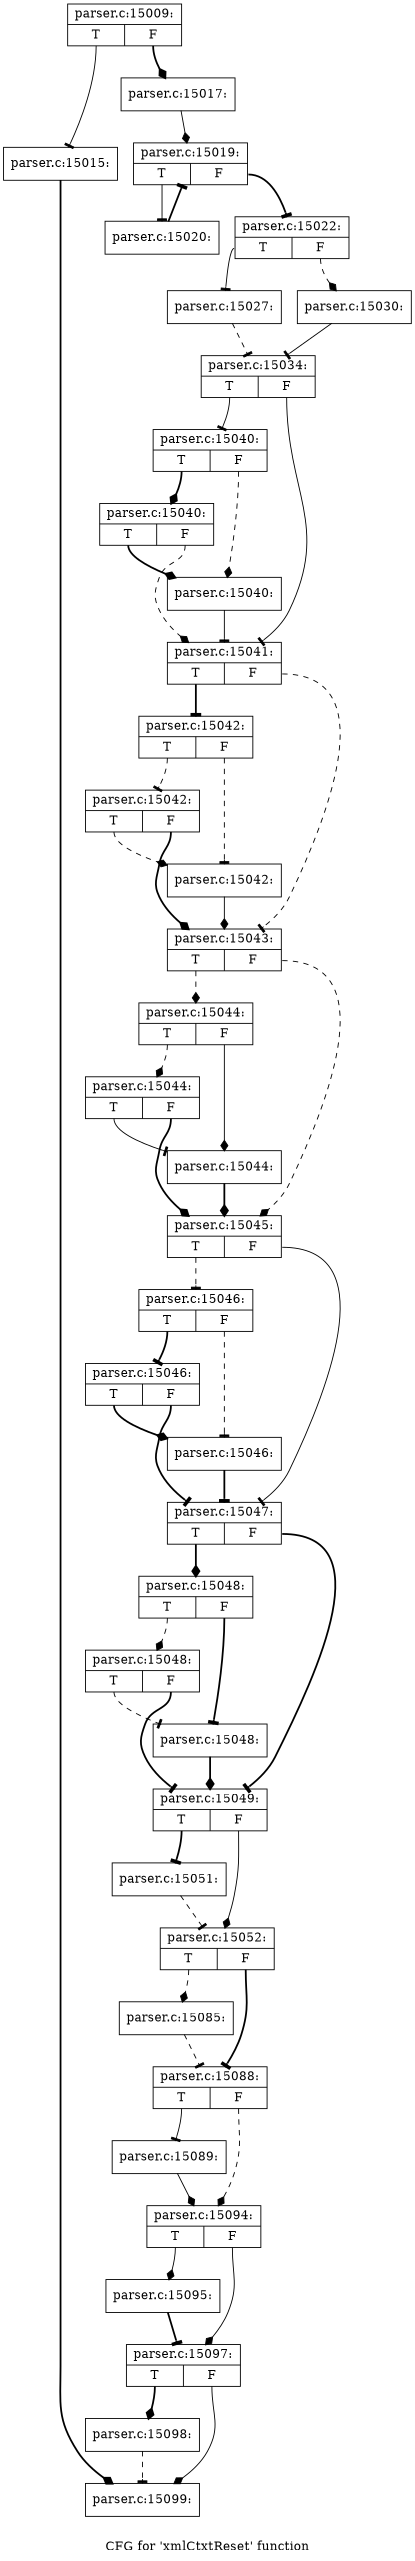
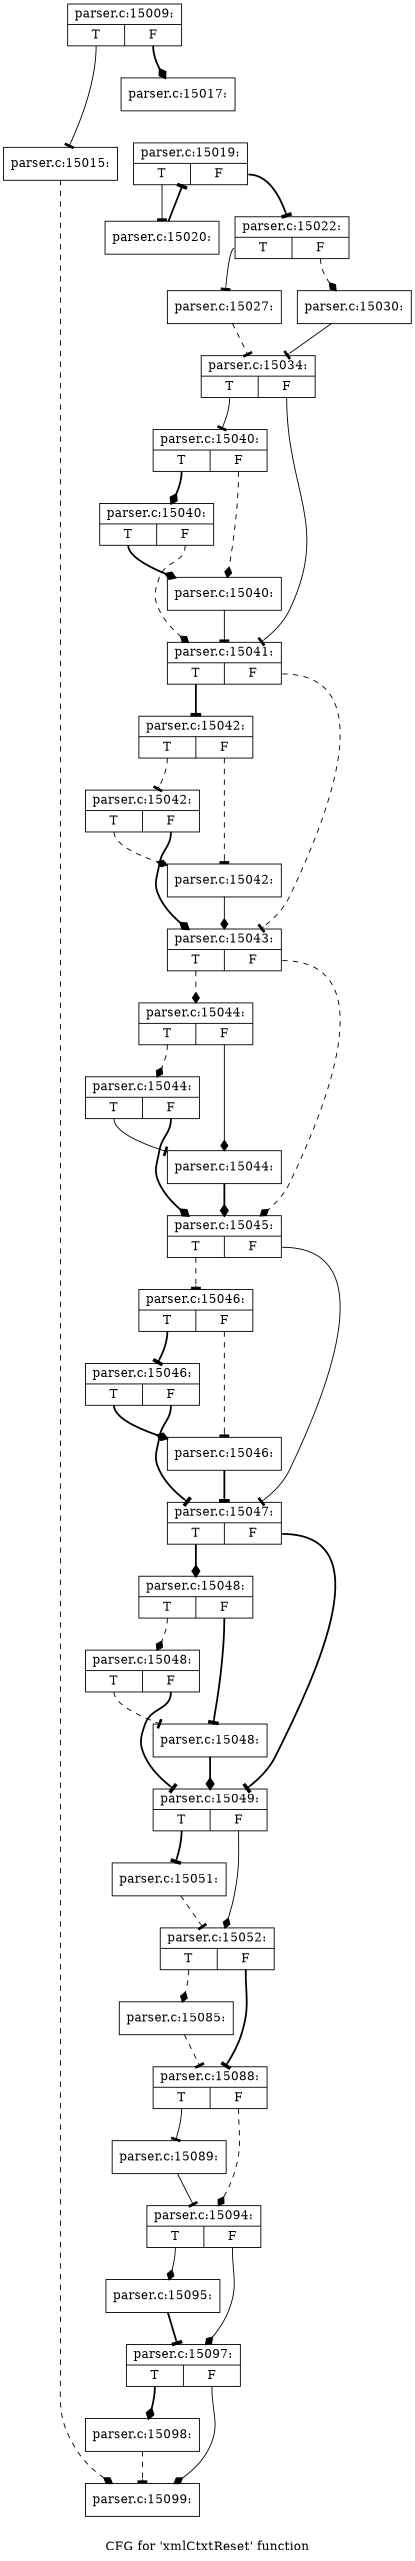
(183, 122) -> none
(61, 1336) -> (61, 1336)
(185, 2188) -> (185, 2188)
